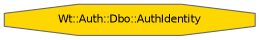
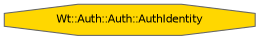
(130, 20) -> (130, 20)
